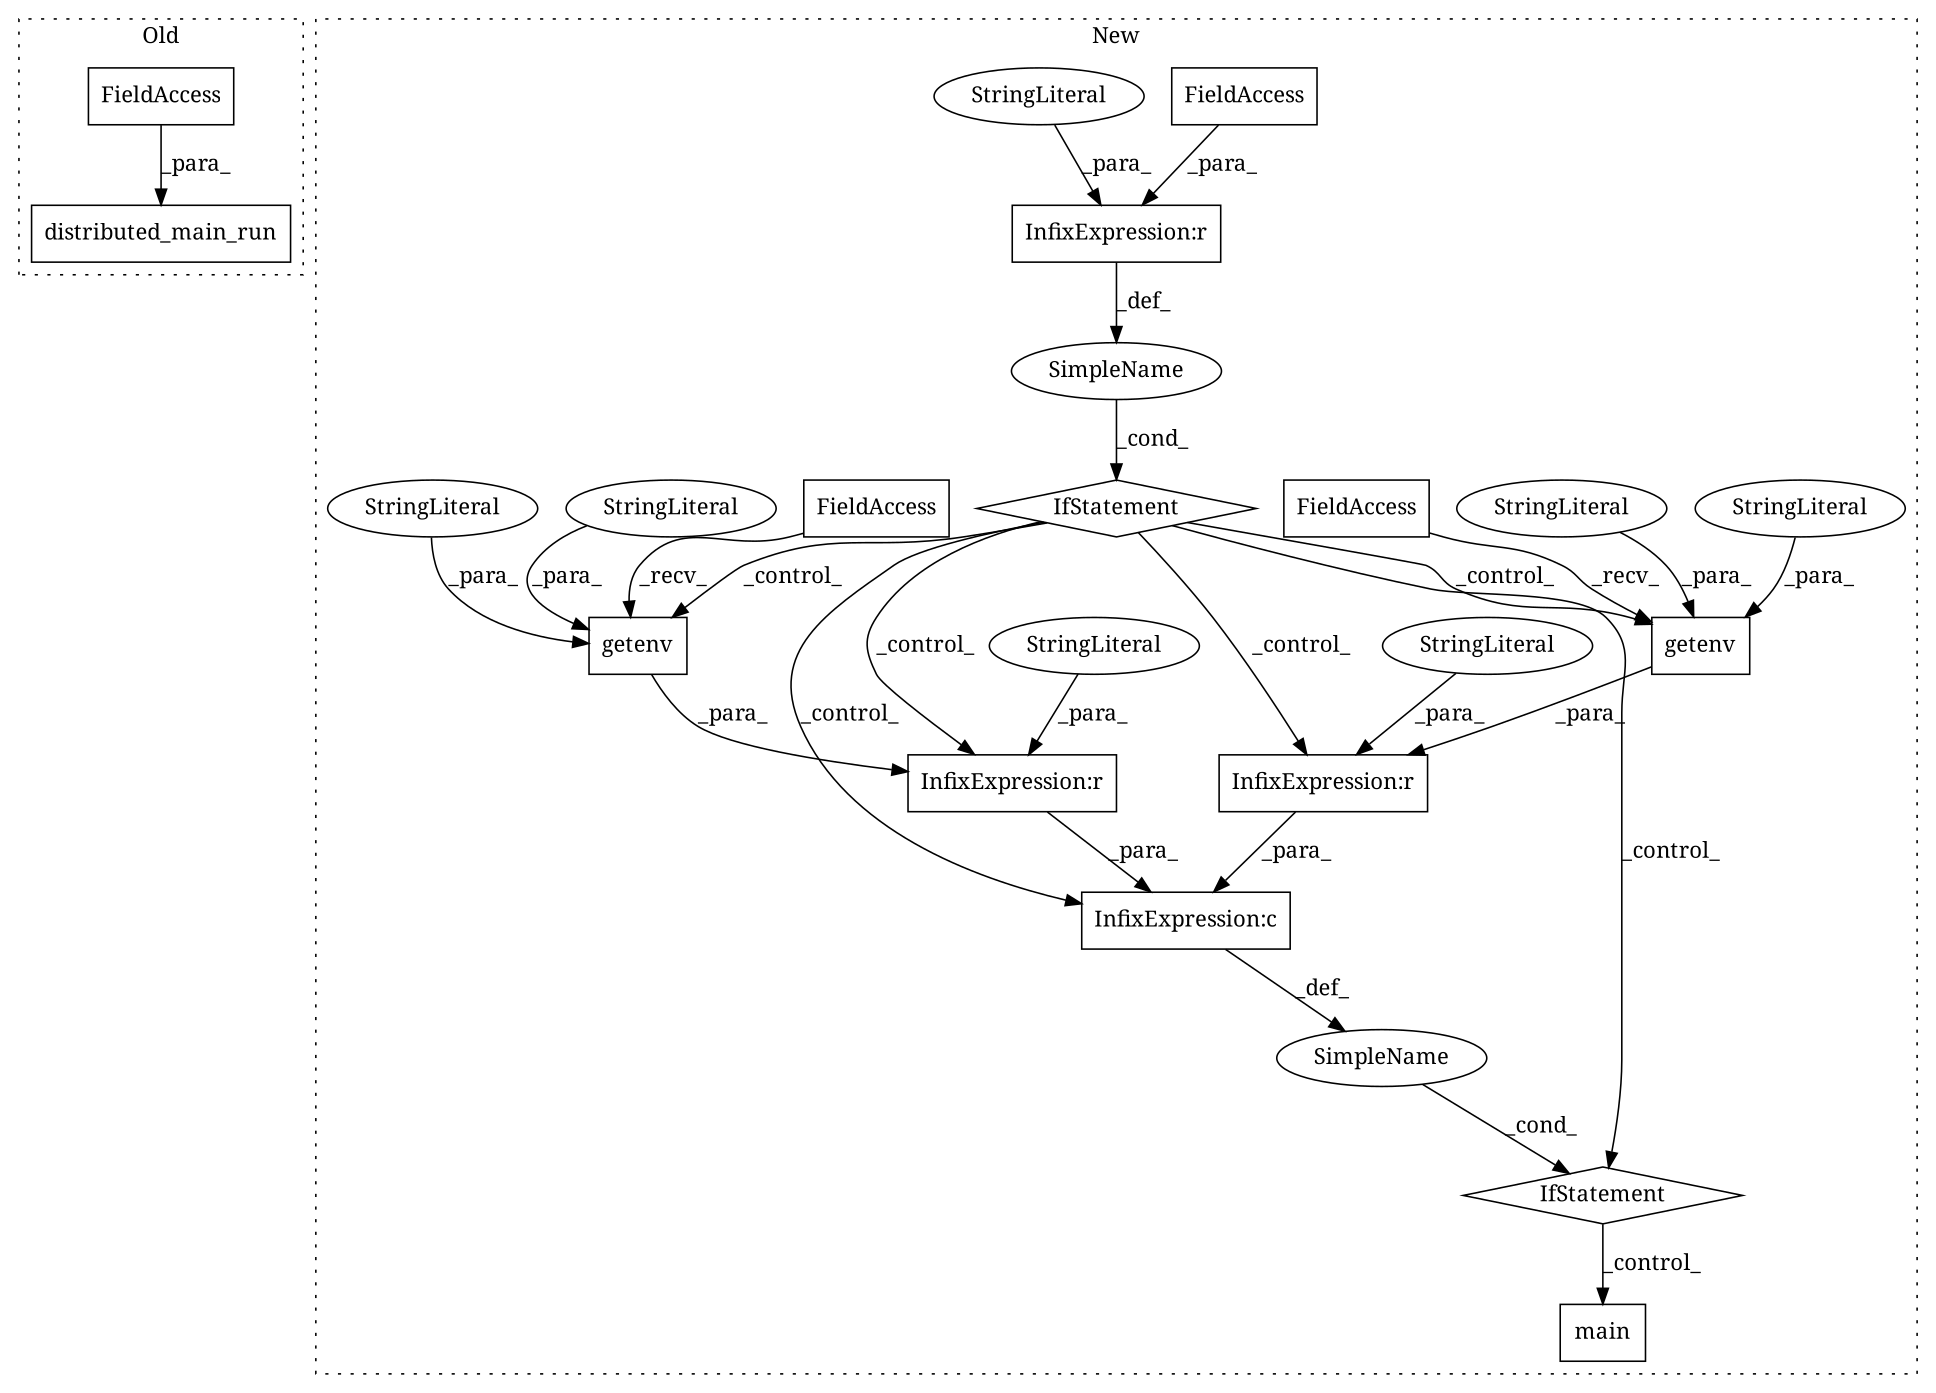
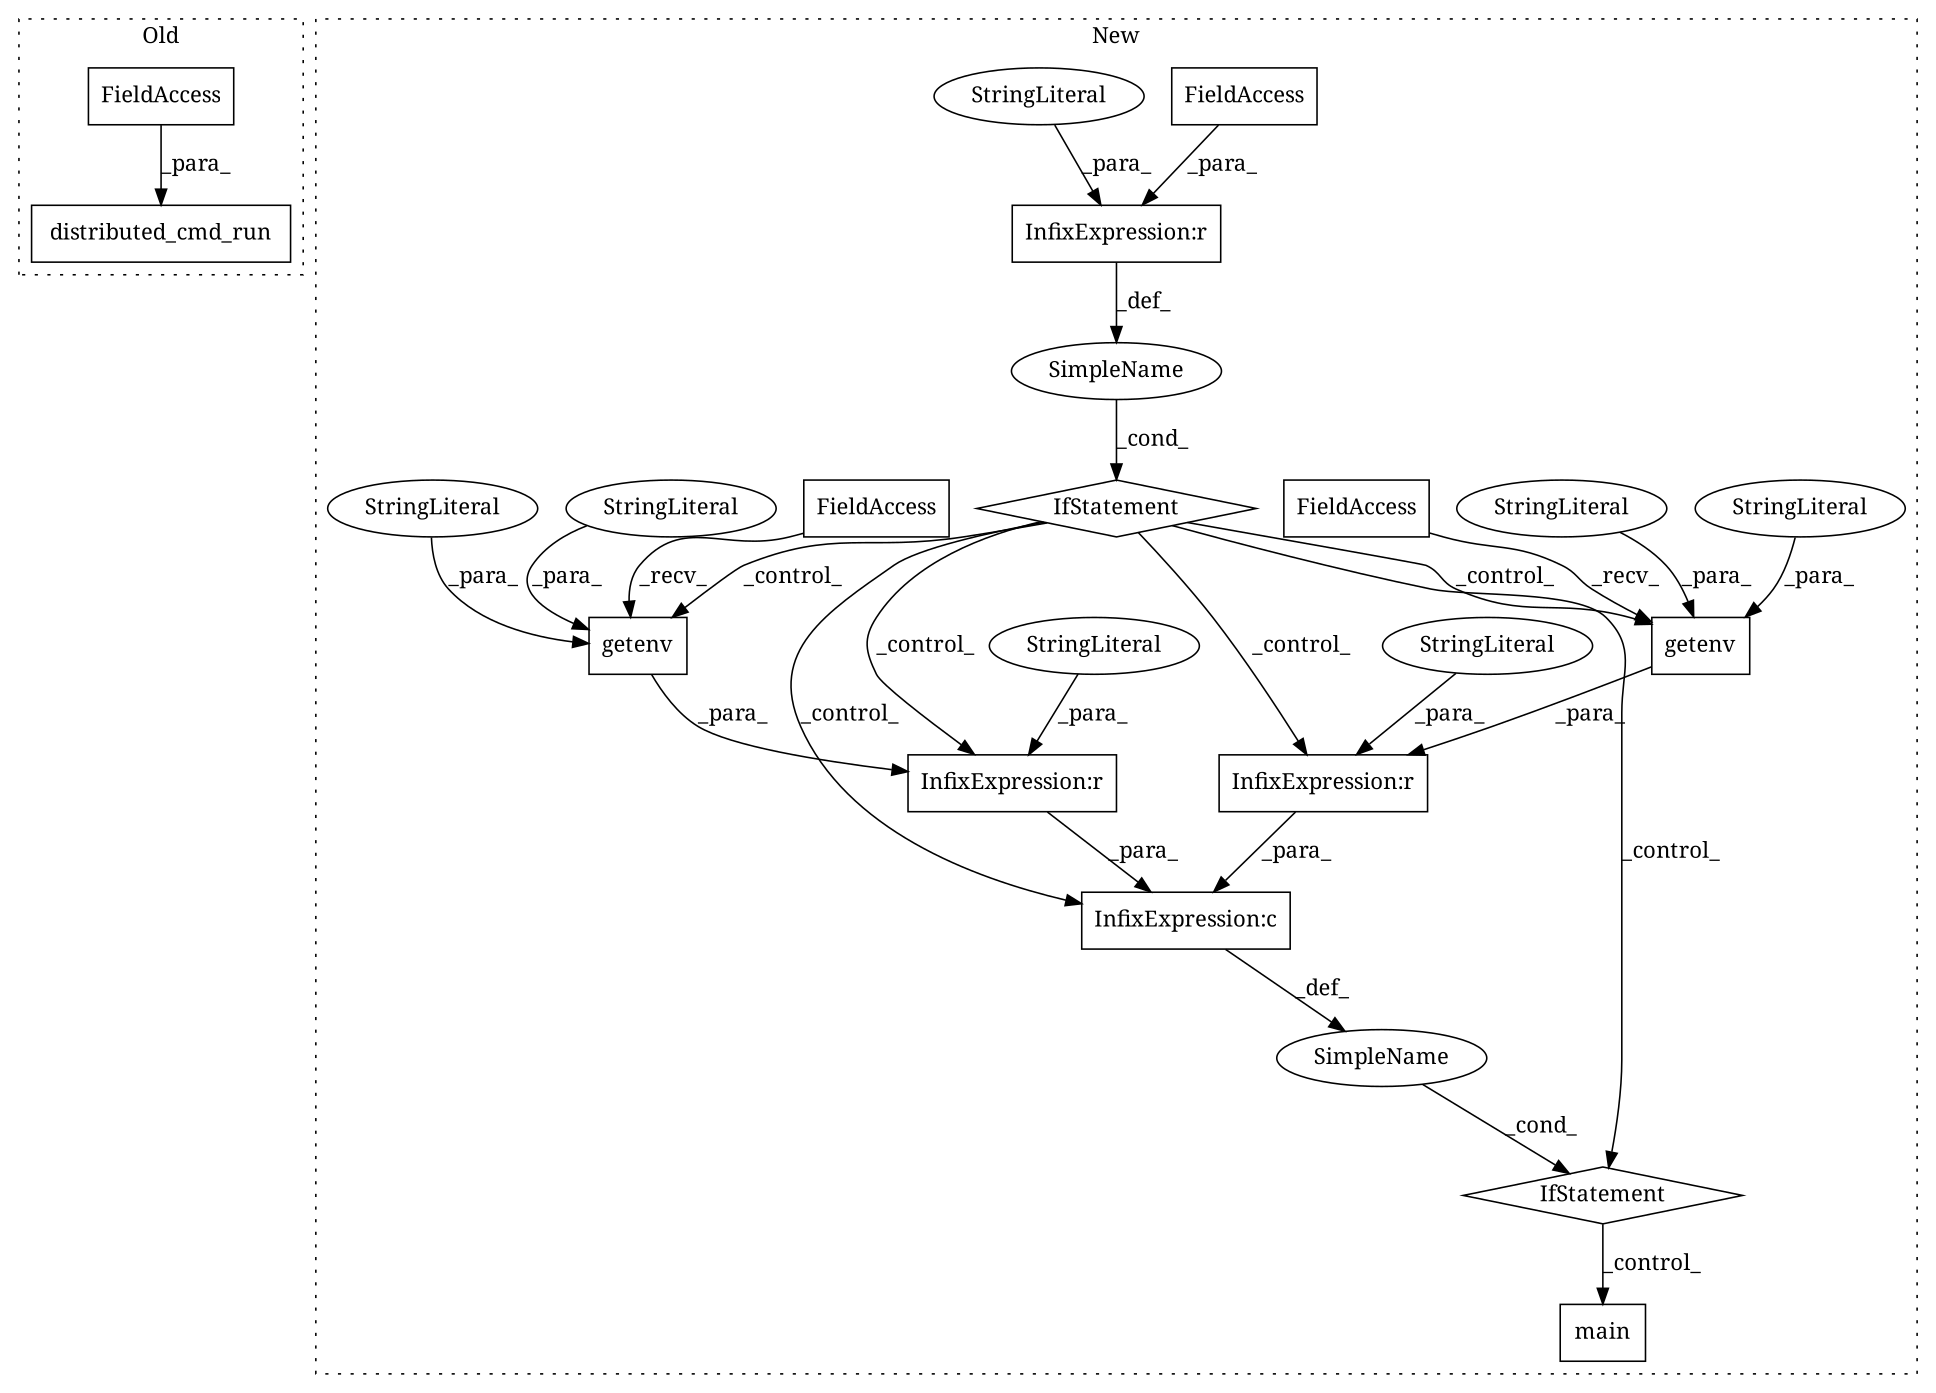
(161, 234) -> (161, 234)
